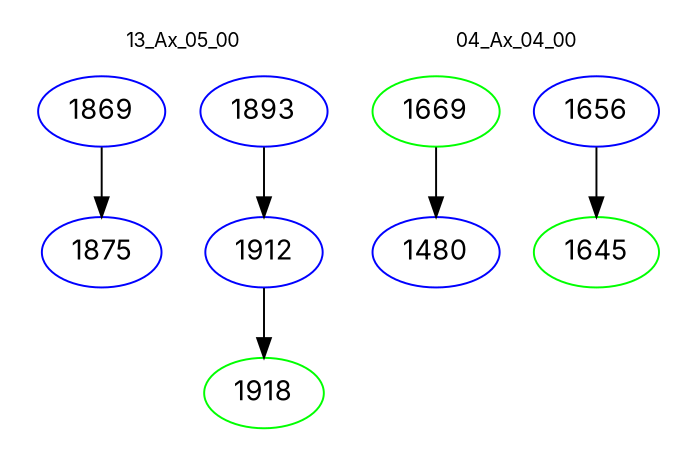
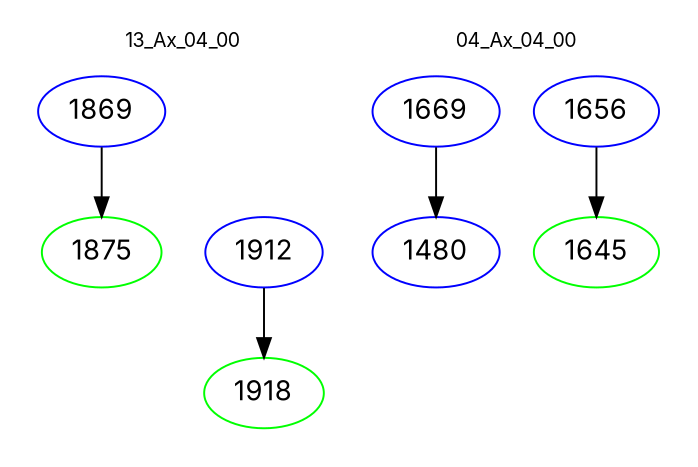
(183, 42) -> (183, 42)
(264, 111) -> none
(436, 111) -> (436, 111)
(102, 252) -> (102, 252)
